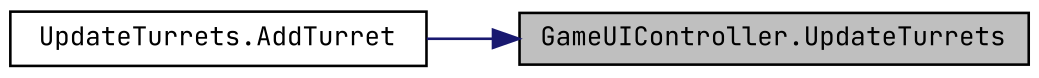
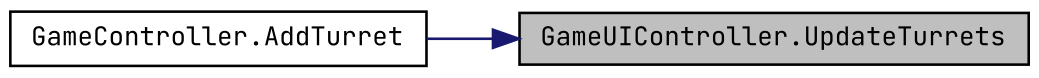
(218, 39) -> (218, 39)
